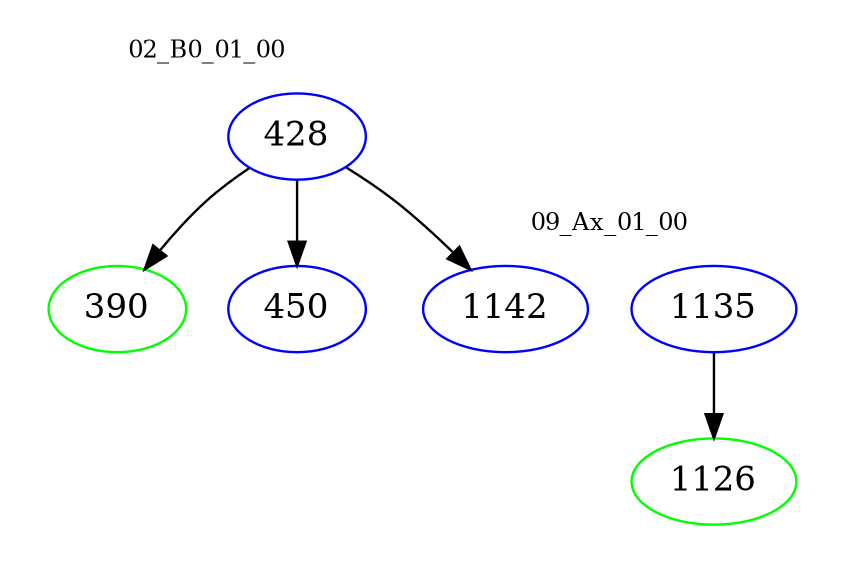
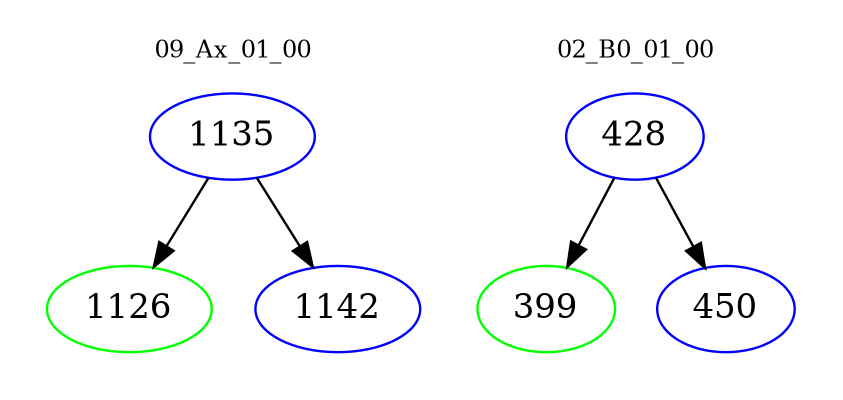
(420, 222) -> (278, 212)
(117, 309) -> (546, 309)
